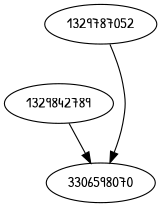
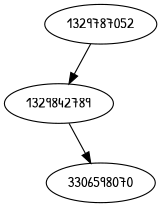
(125, 98) -> (82, 59)
